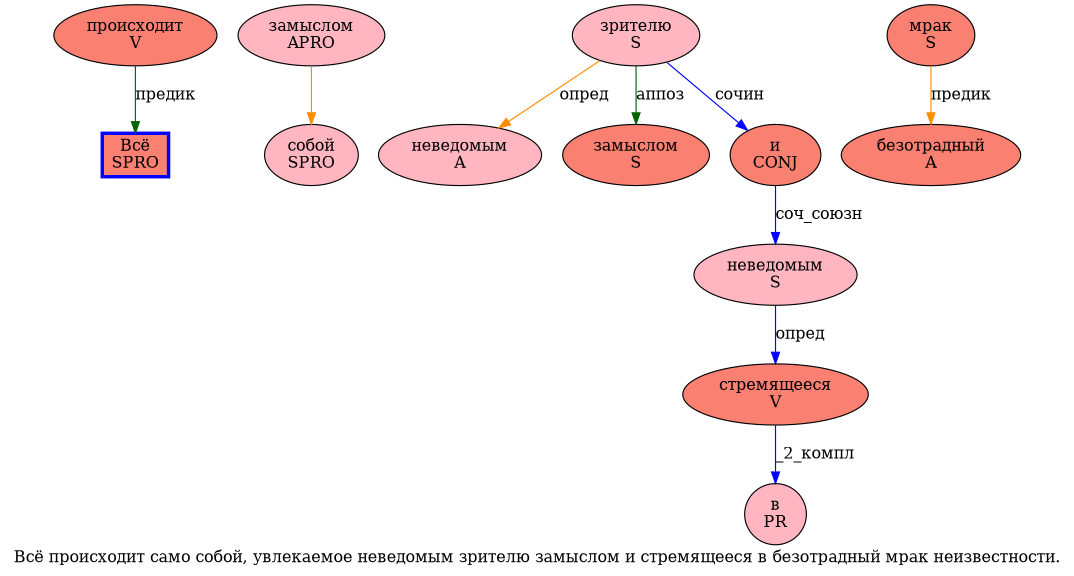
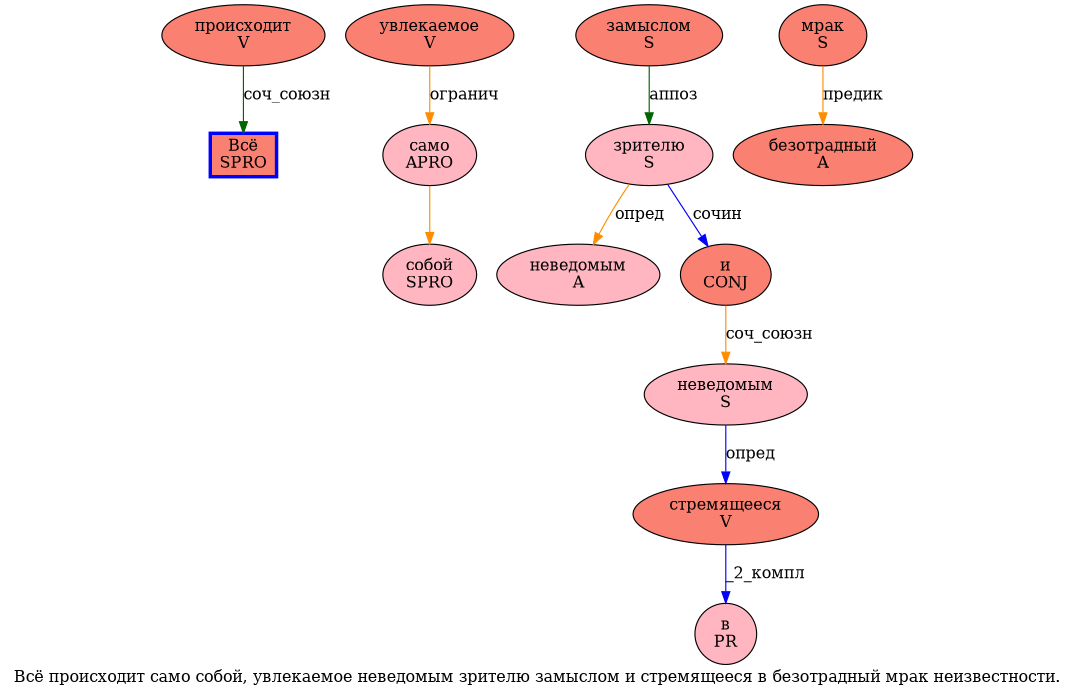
(311, 35) -> (430, 155)
none -> (430, 35)
(636, 89) -> (649, 89)
(166, 95) -> (287, 95)
(776, 209) -> (726, 329)
